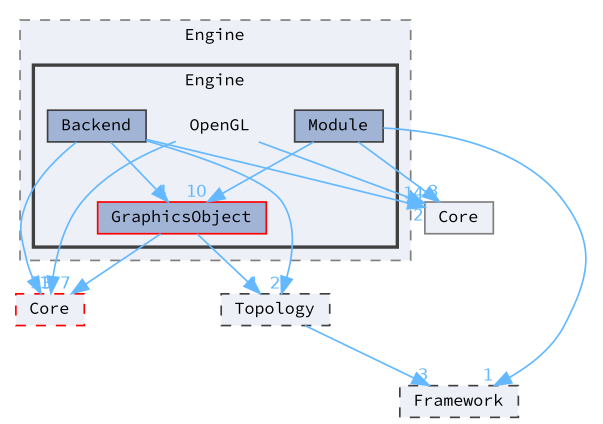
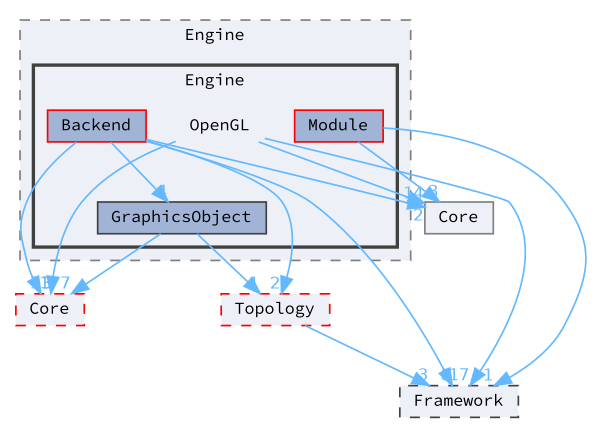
(97, 126) -> (97, 126)
(339, 126) -> (339, 126)
(268, 168) -> none
none -> (476, 191)
none -> (327, 215)
(182, 218) -> (182, 218)
(275, 310) -> (275, 310)
